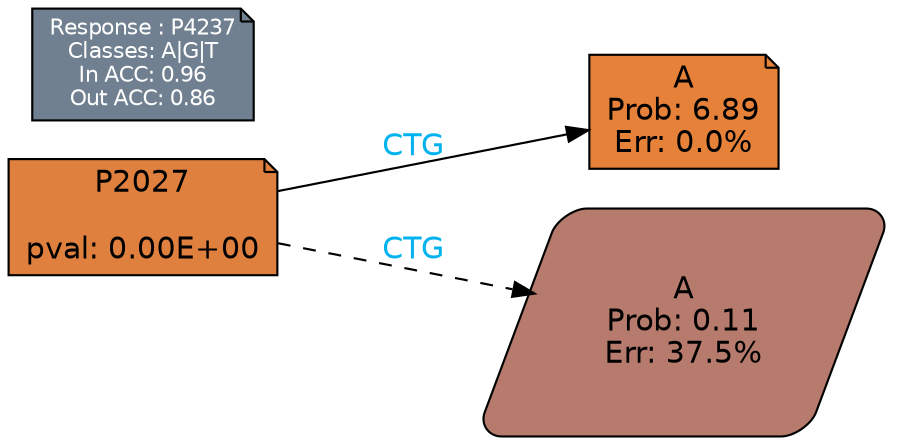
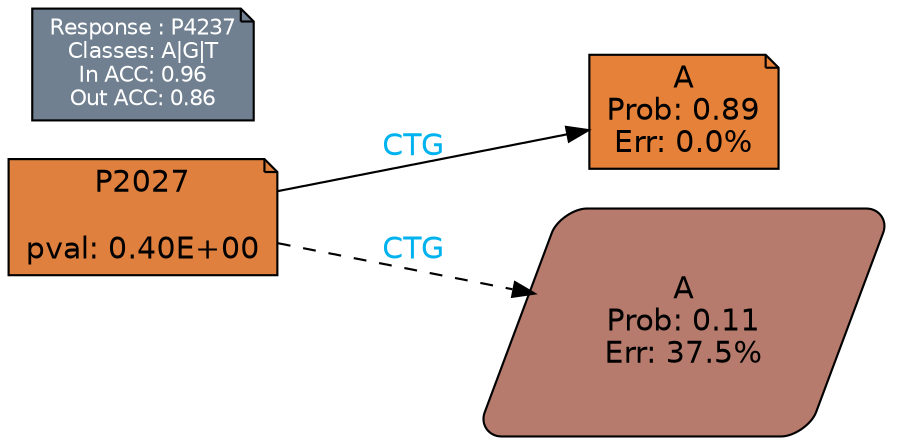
(684, 112) -> (684, 112)
(143, 217) -> (143, 217)
